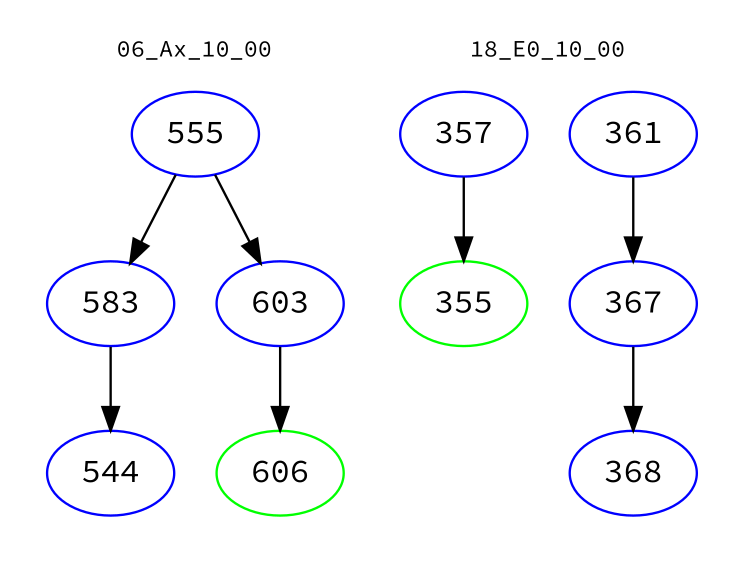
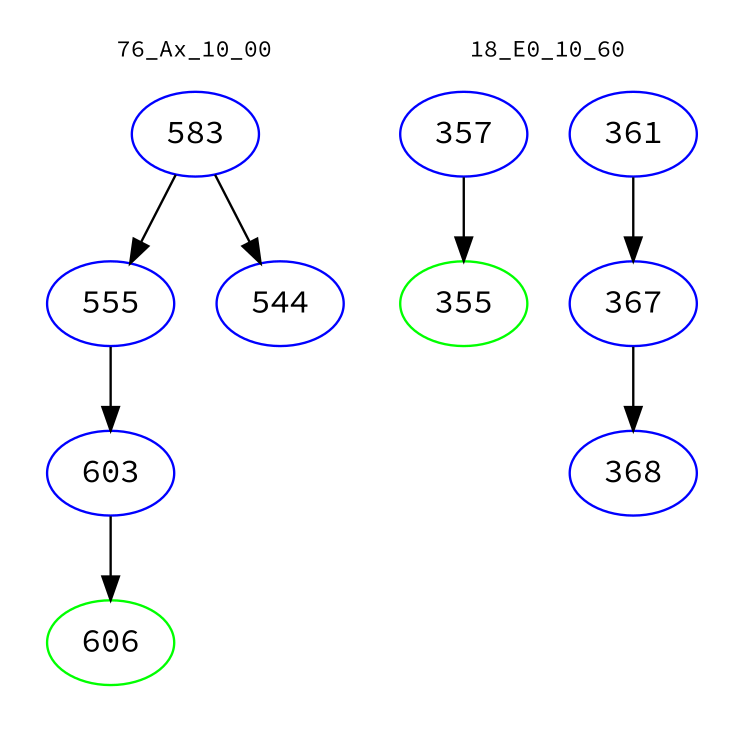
(195, 51) -> (195, 51)
(549, 51) -> (549, 51)
(158, 208) -> (158, 208)
